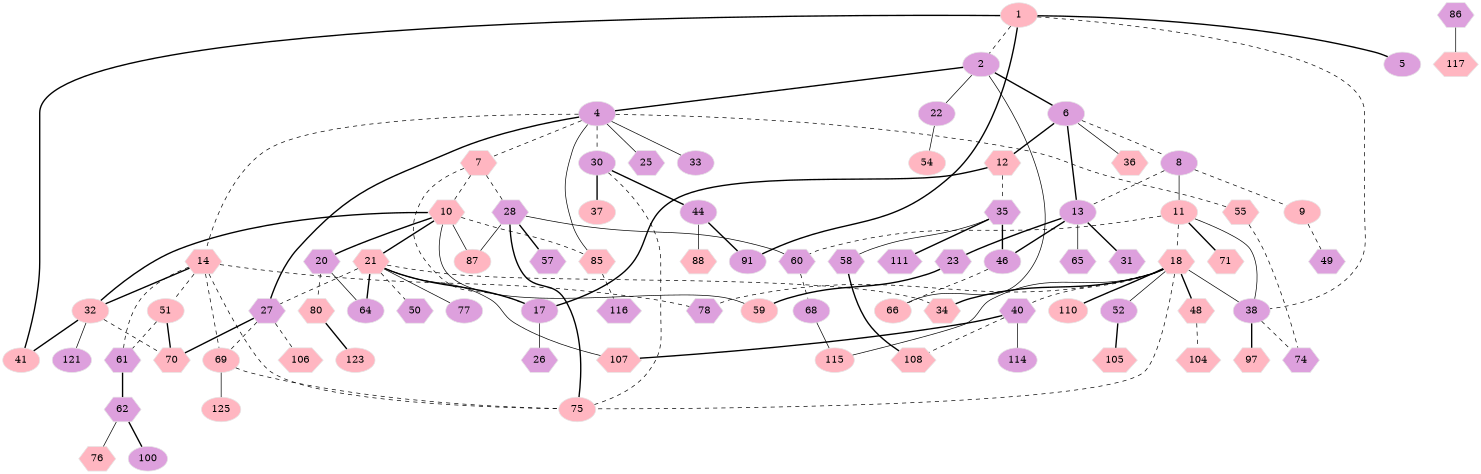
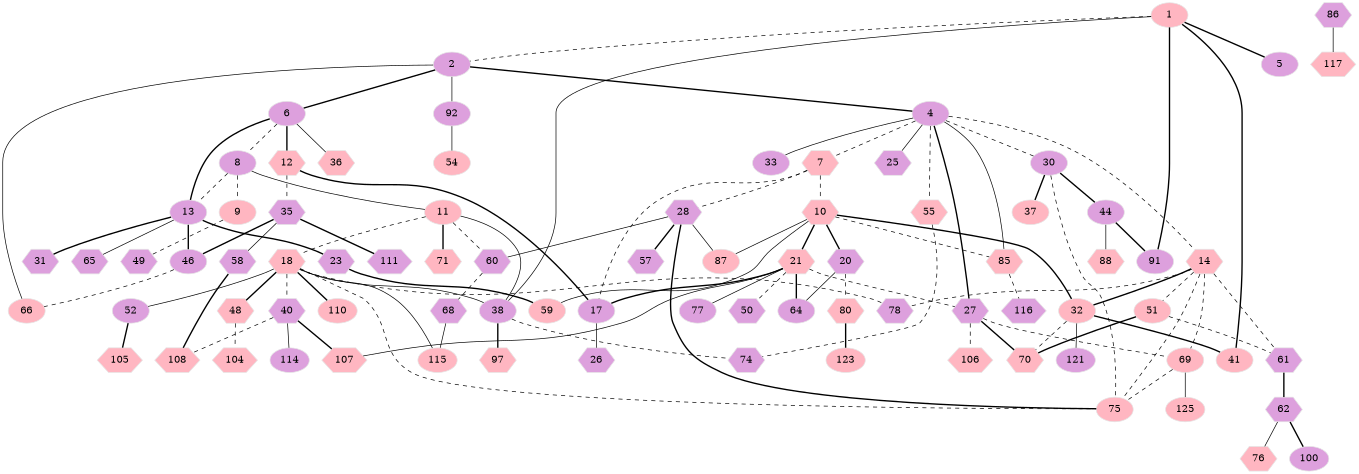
(1334, 76) -> (746, 53)
(937, 114) -> (452, 114)
(811, 311) -> (448, 311)
(942, 311) -> none
